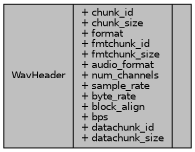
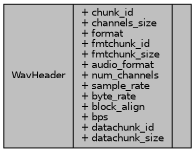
(112, 23) -> (119, 23)
